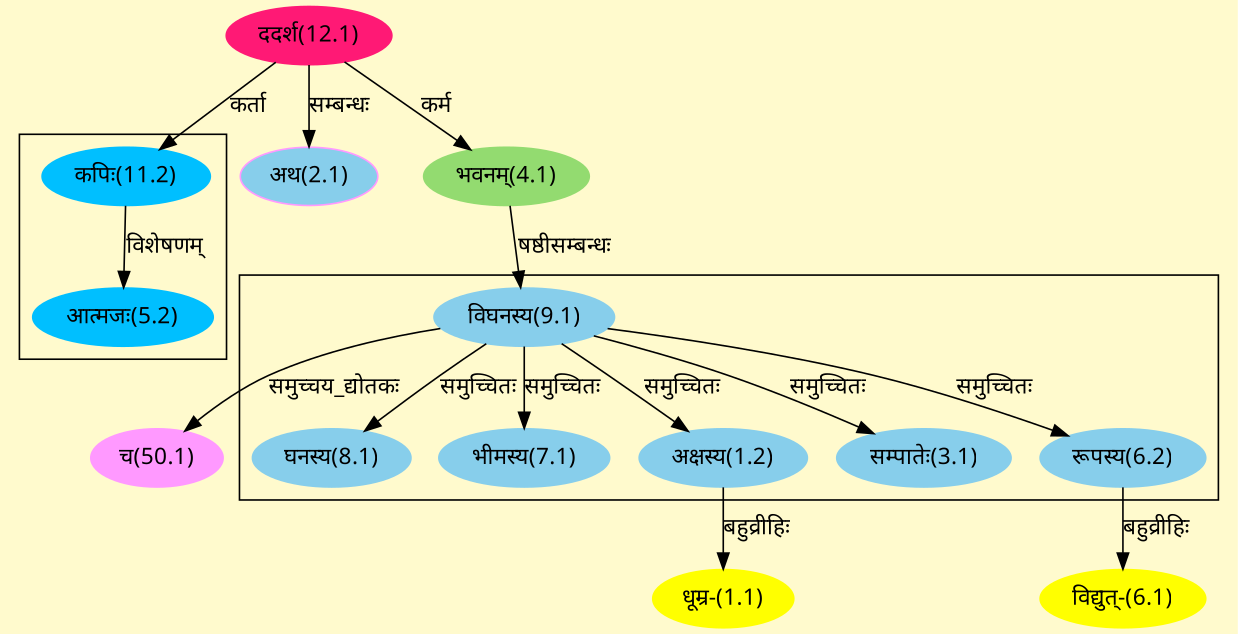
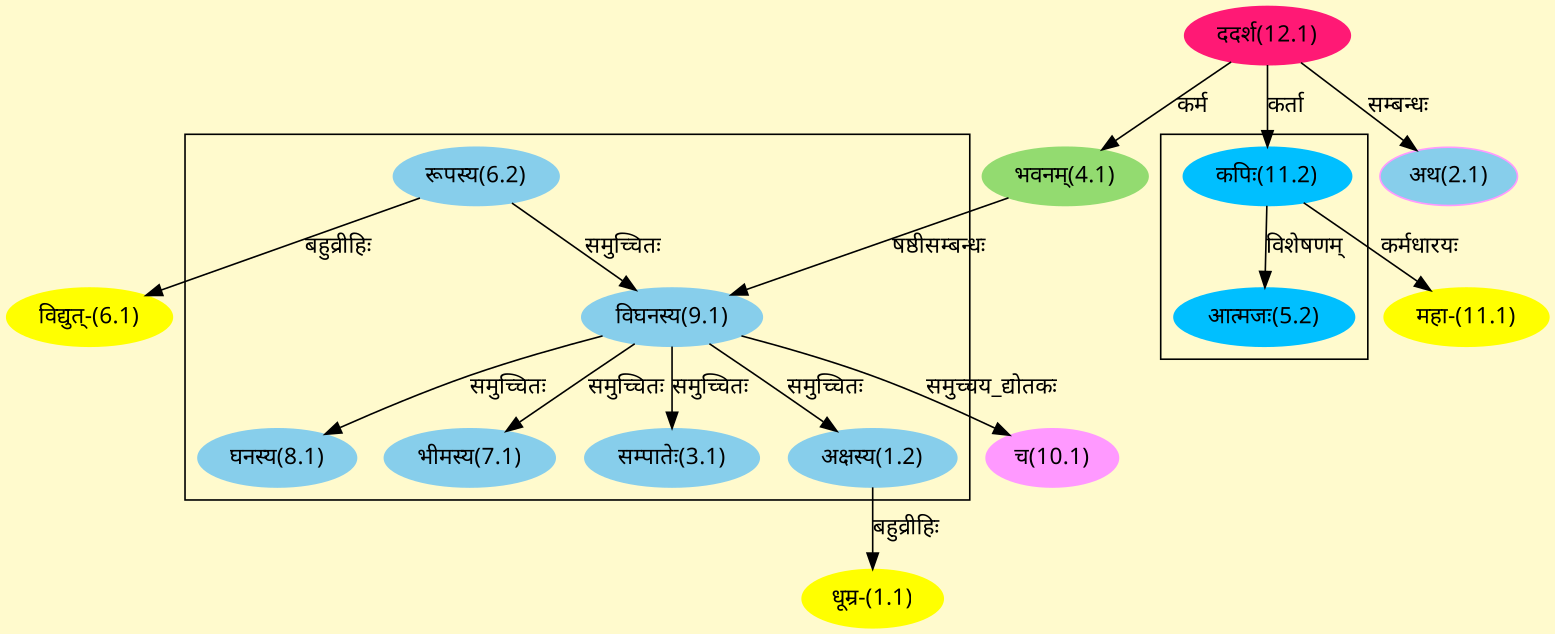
none -> (1467, 317)
(833, 366) -> (567, 242)
(157, 458) -> (1052, 458)
